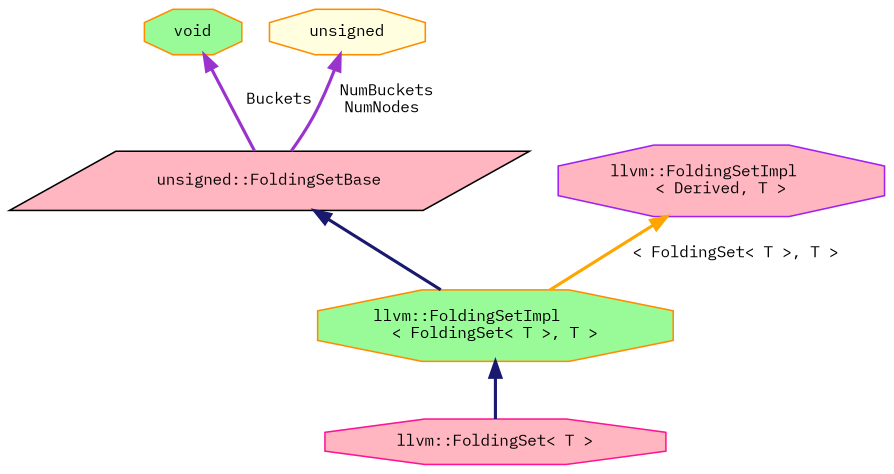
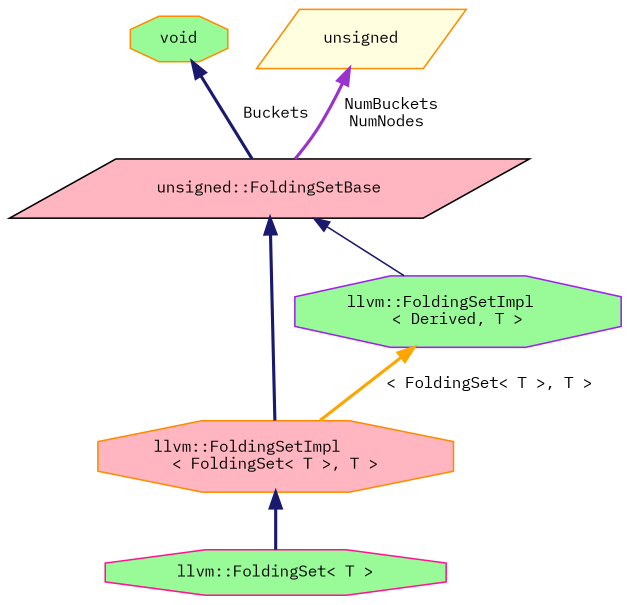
(347, 32) -> (361, 39)
(233, 110) -> (227, 117)
(721, 181) -> (458, 312)
none -> (365, 251)
(495, 326) -> (276, 456)
(495, 442) -> (276, 573)
